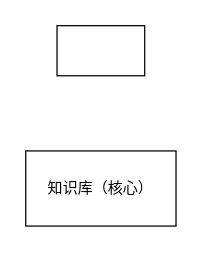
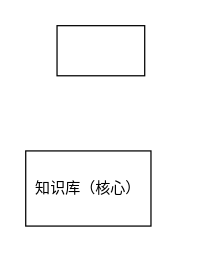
(101, 188) -> (88, 188)
